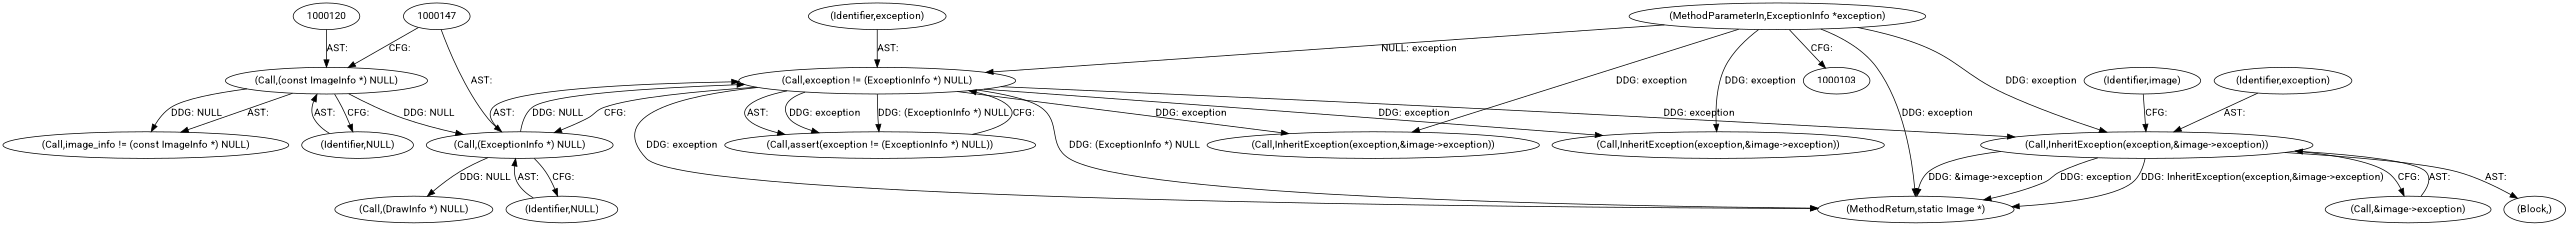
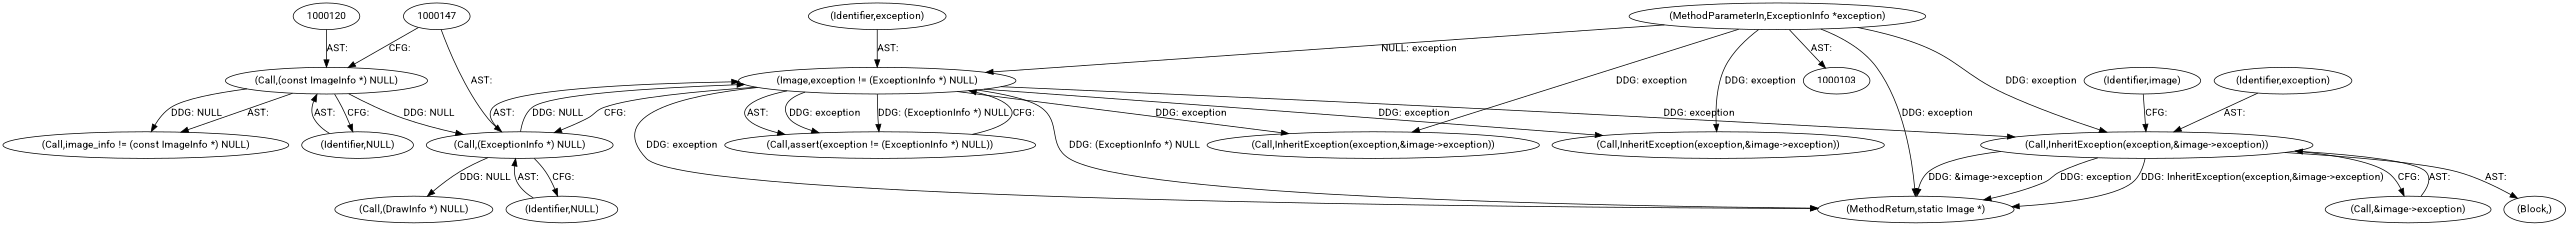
(1823, 48) -> (1823, 48)
(877, 81) -> (877, 81)
